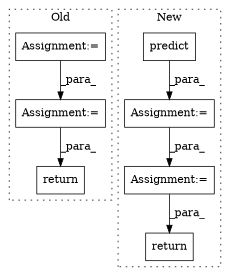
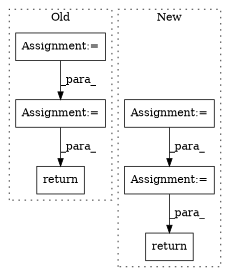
(169, 47) -> none
